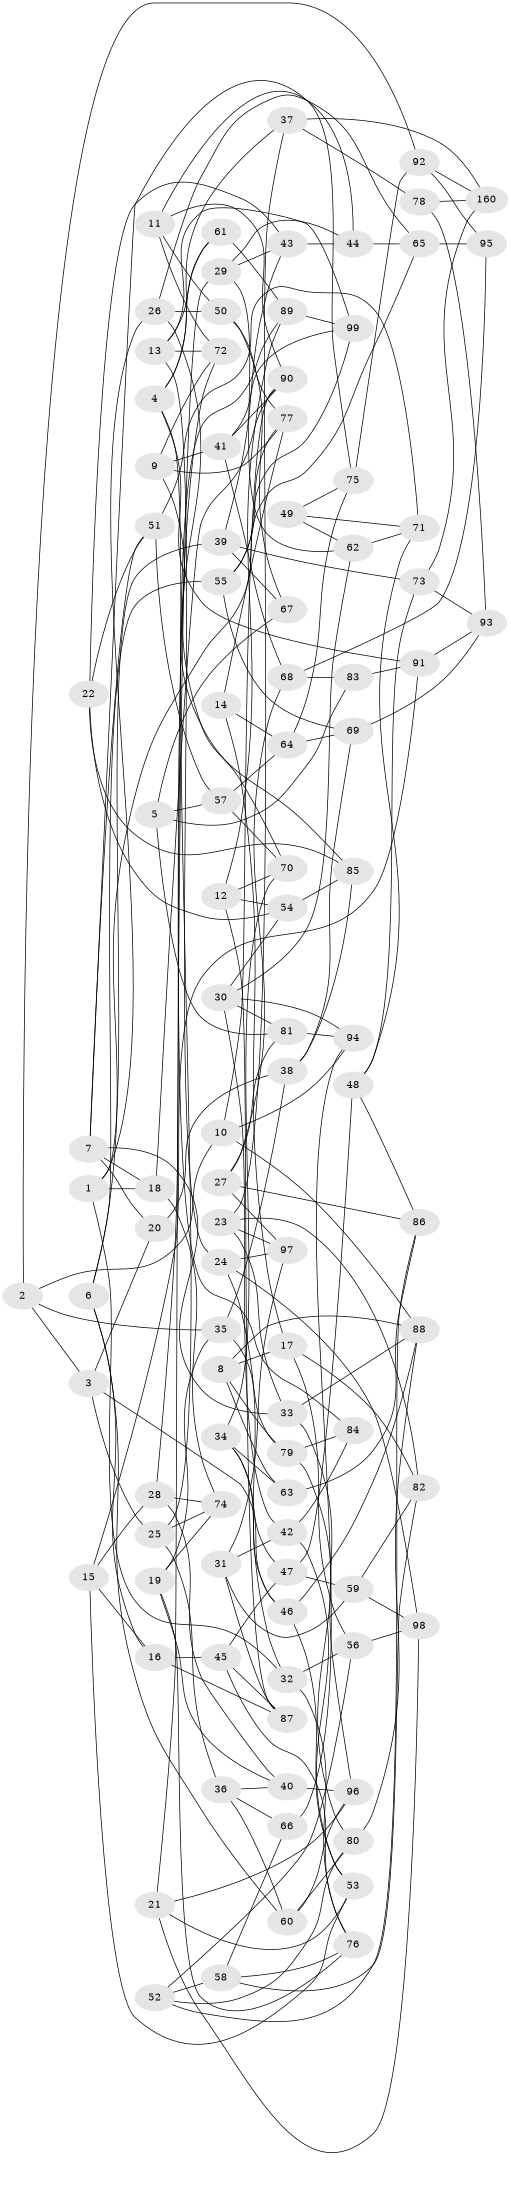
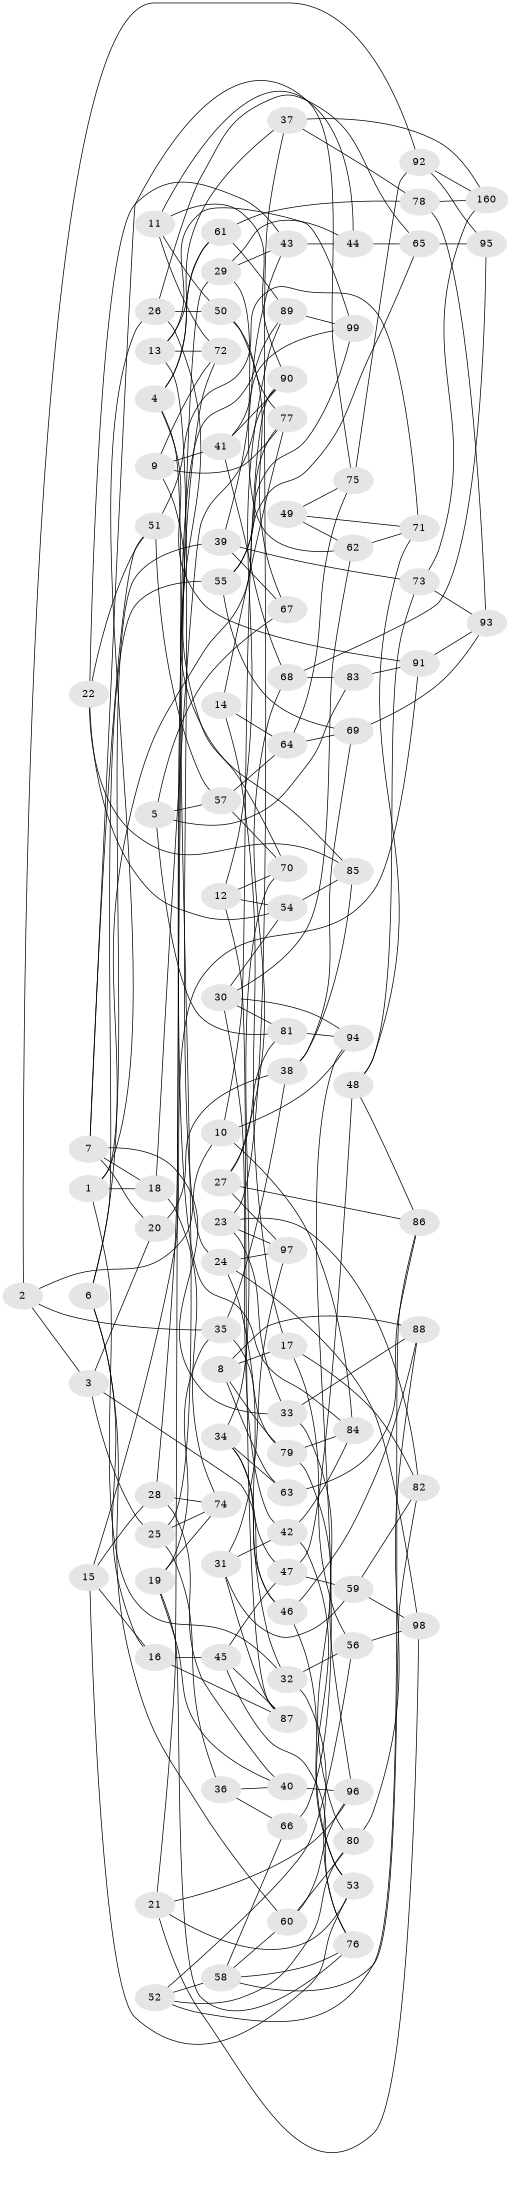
none -> (317, 204)
(333, 1220) -> (322, 1267)
(260, 1854) -> (251, 1953)
